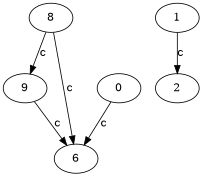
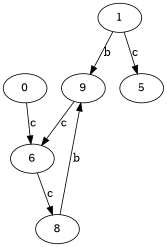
none -> (104, 49)
(43, 53) -> (77, 159)
(63, 84) -> (44, 190)
(177, 88) -> (142, 88)
